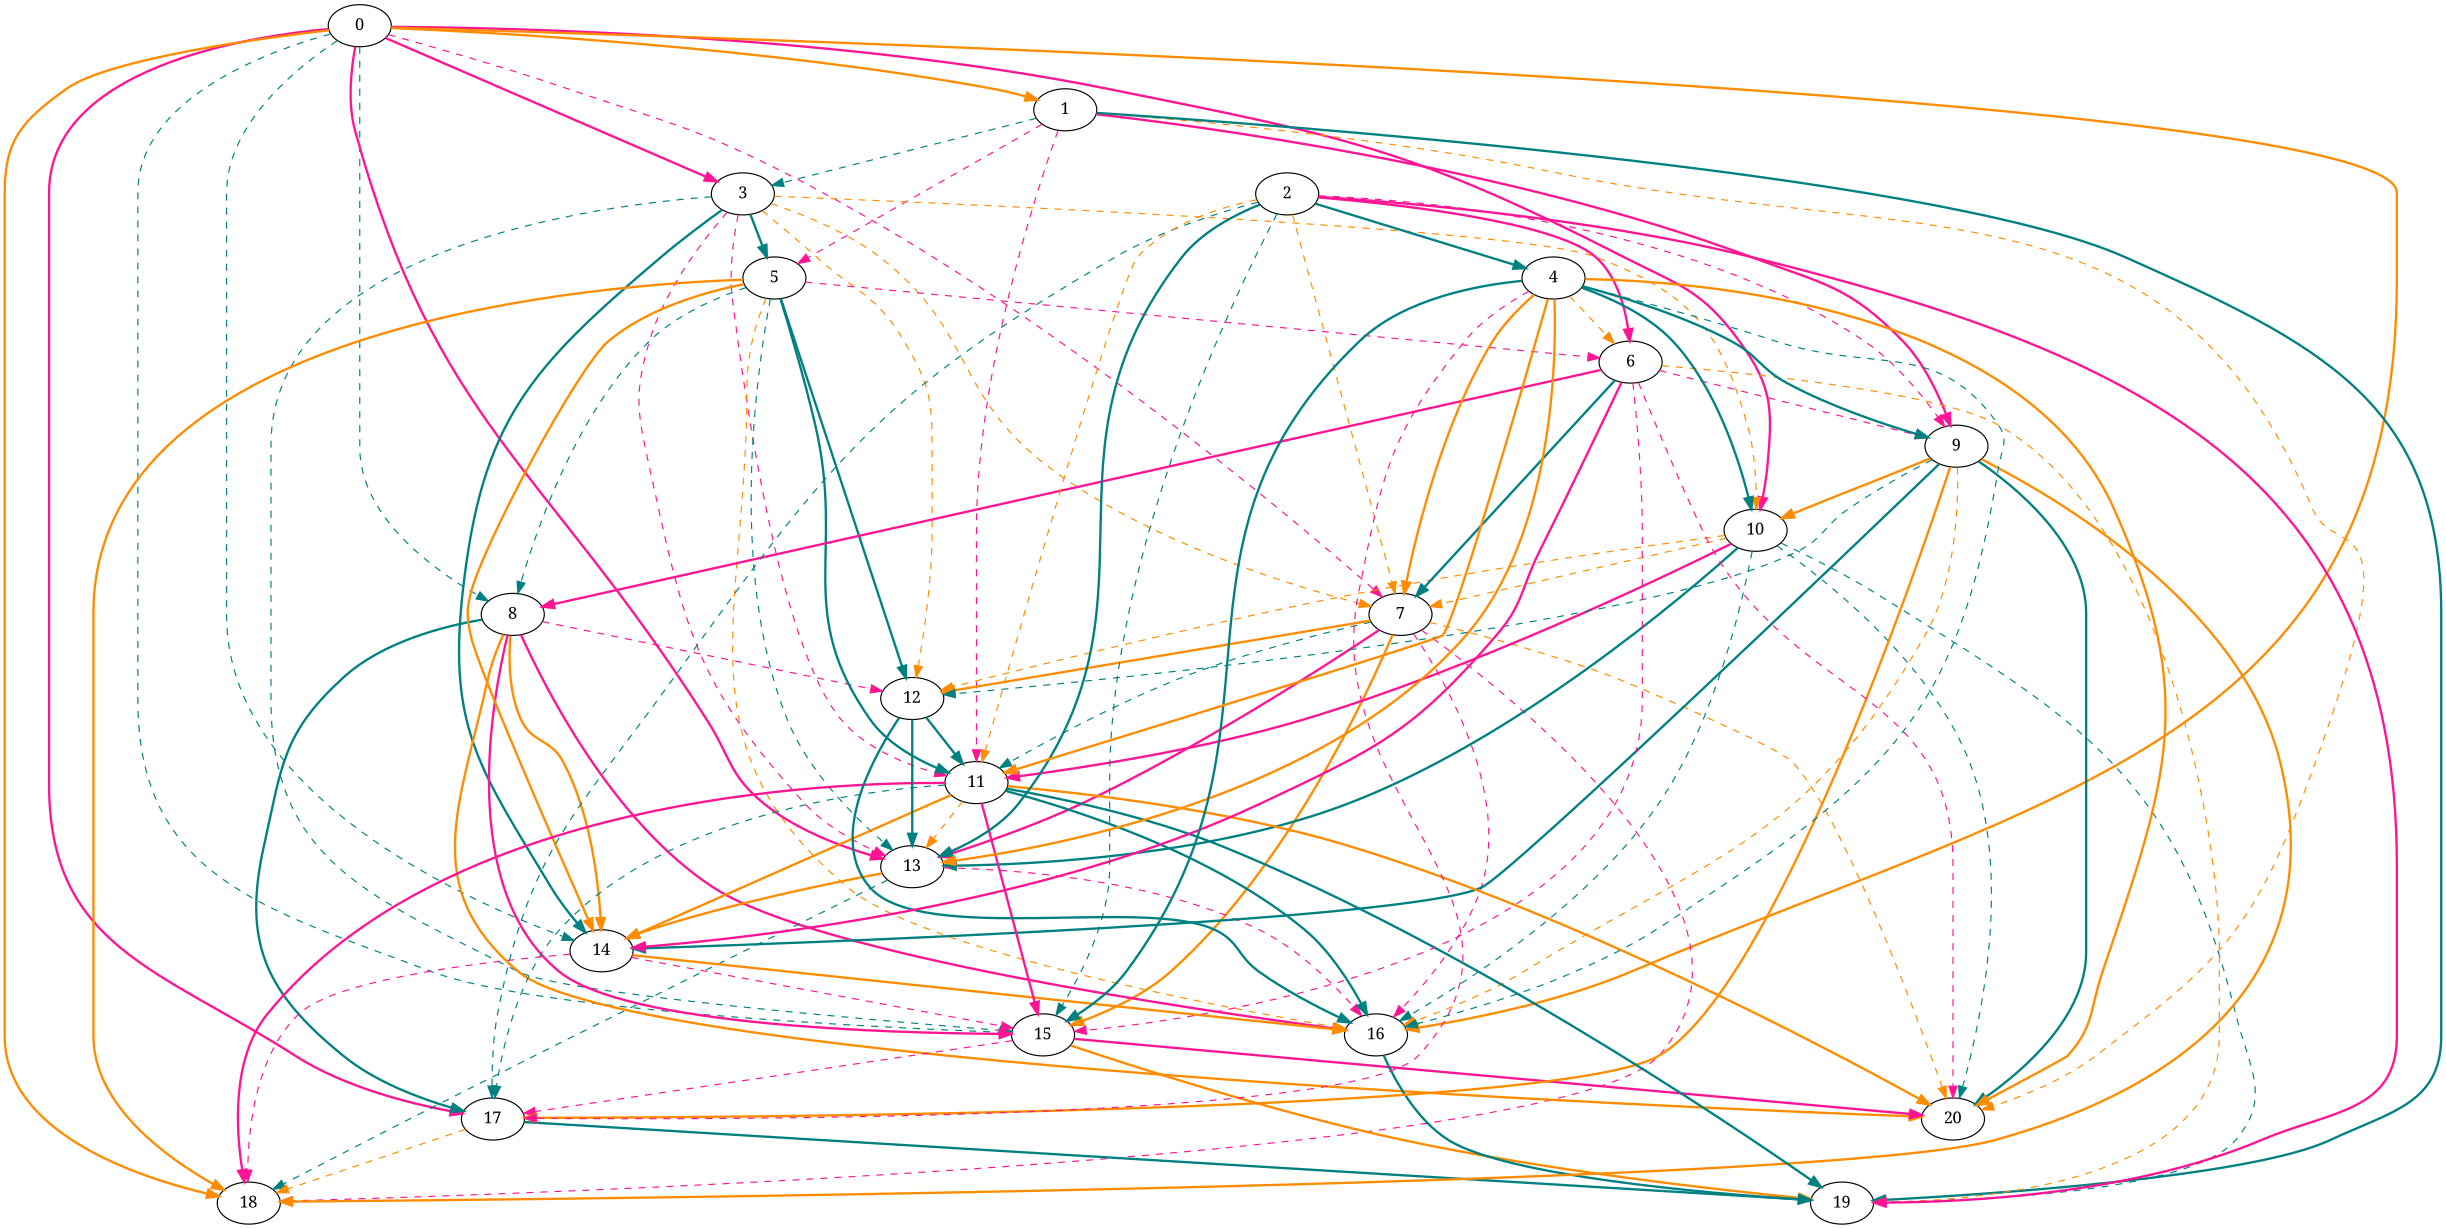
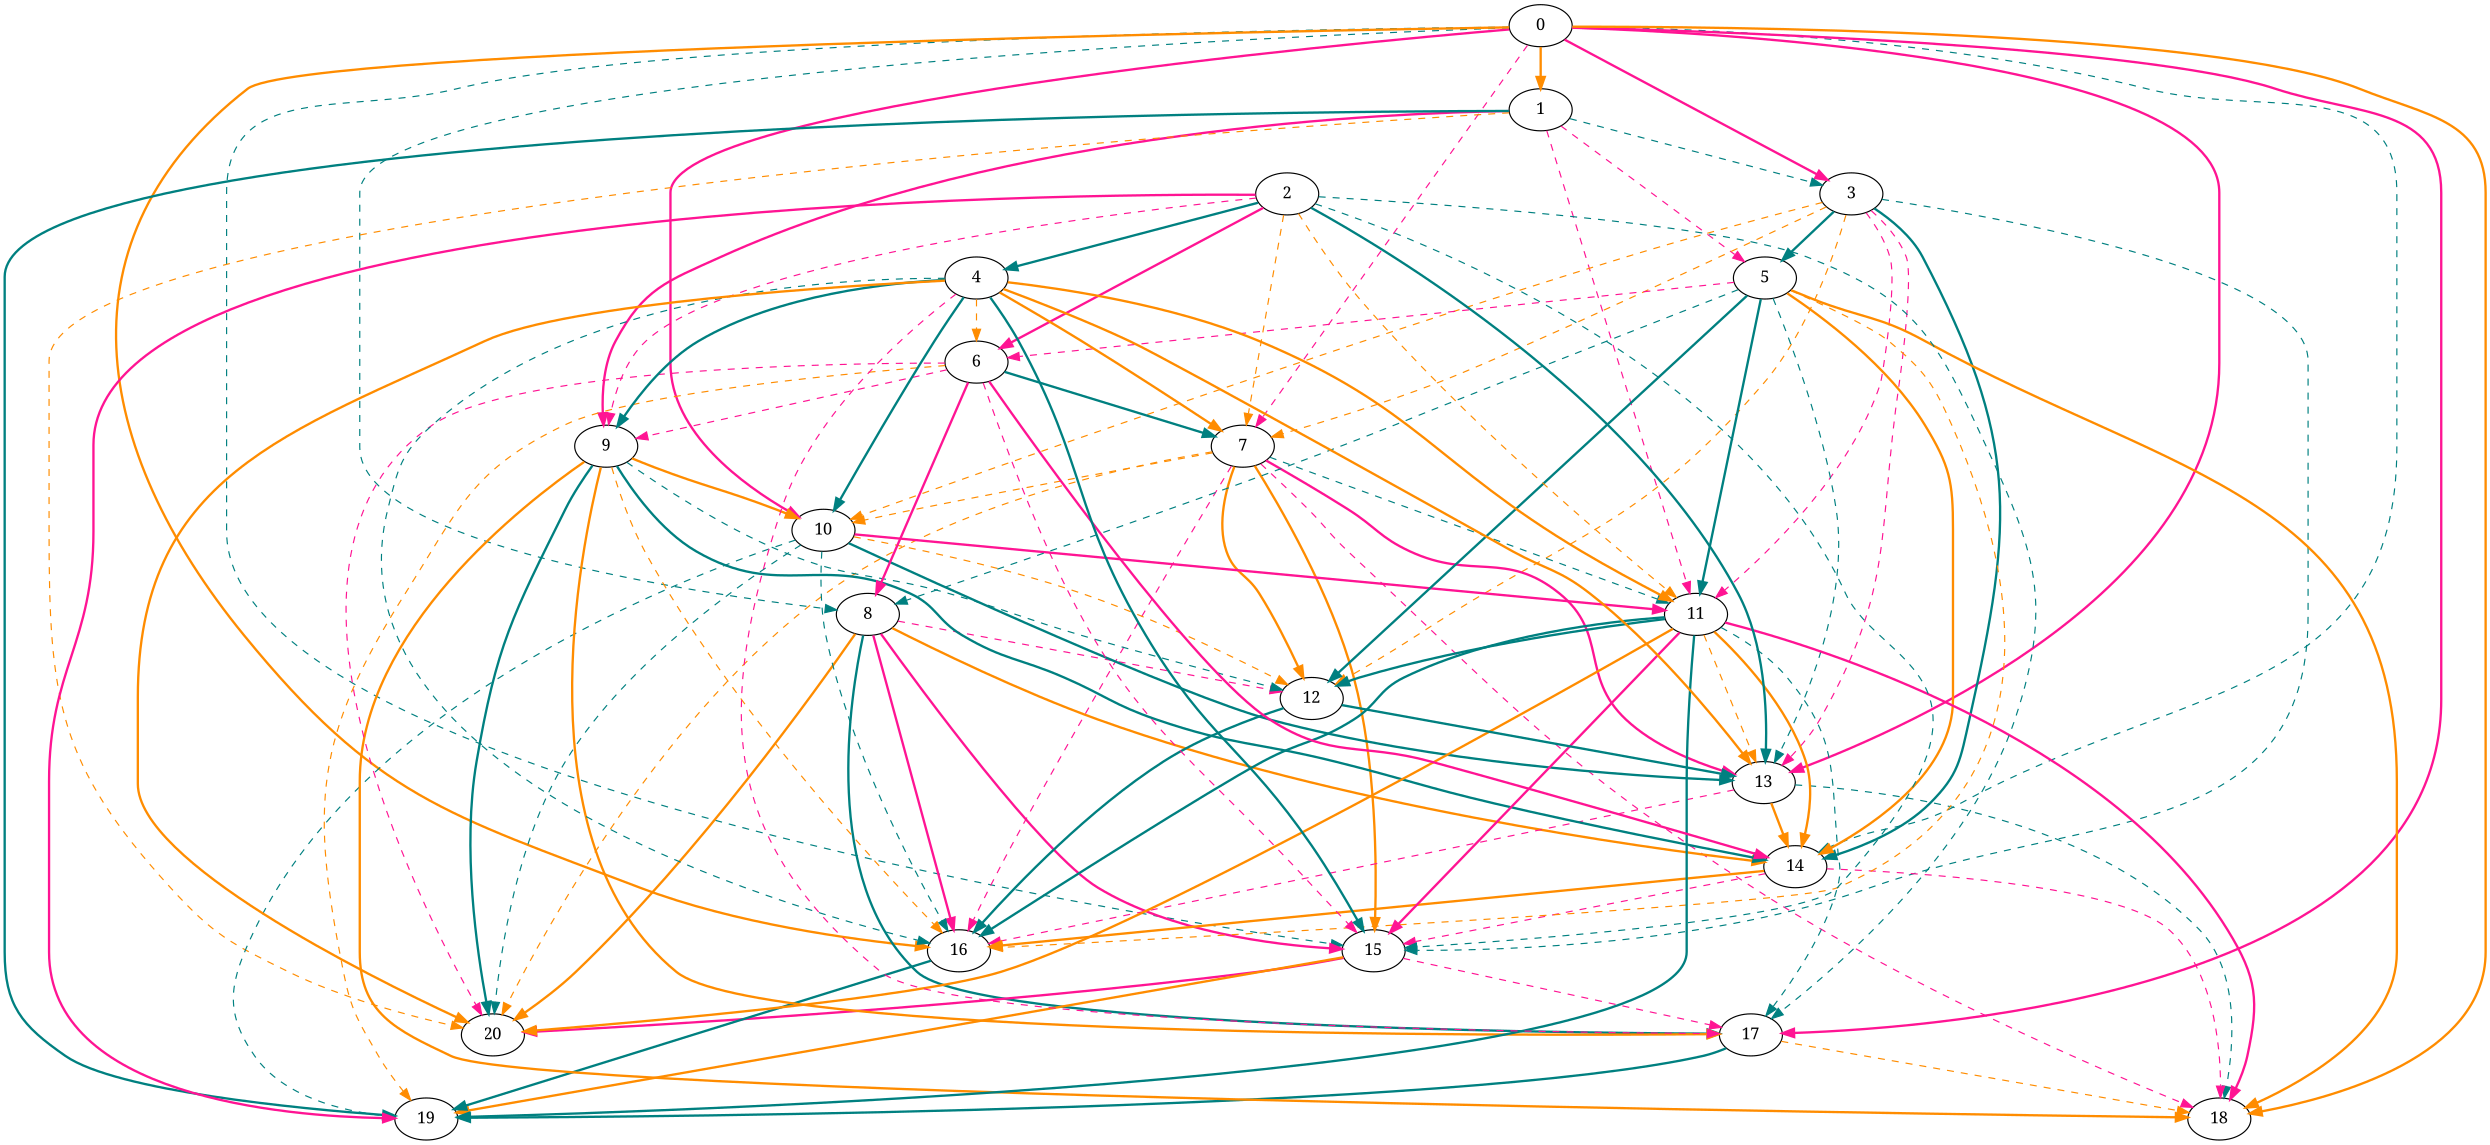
(1584, 571) -> (1038, 485)
(941, 736) -> (1426, 660)
